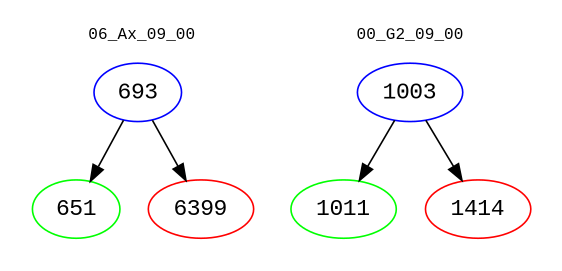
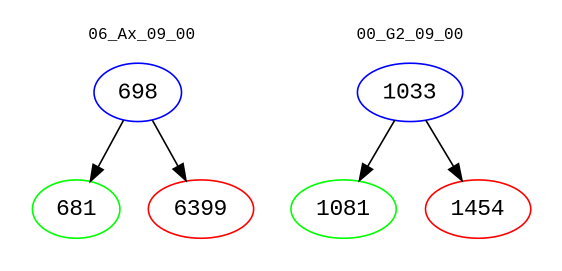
(138, 92) -> (138, 92)
(410, 92) -> (410, 92)
(76, 209) -> (76, 209)
(344, 209) -> (344, 209)
(478, 209) -> (478, 209)
